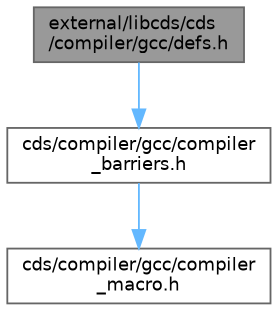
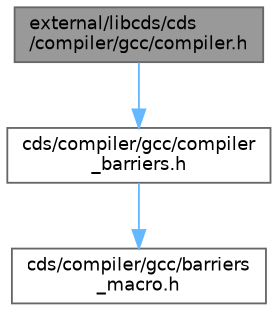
(139, 35) -> (139, 35)
(139, 276) -> (139, 276)
